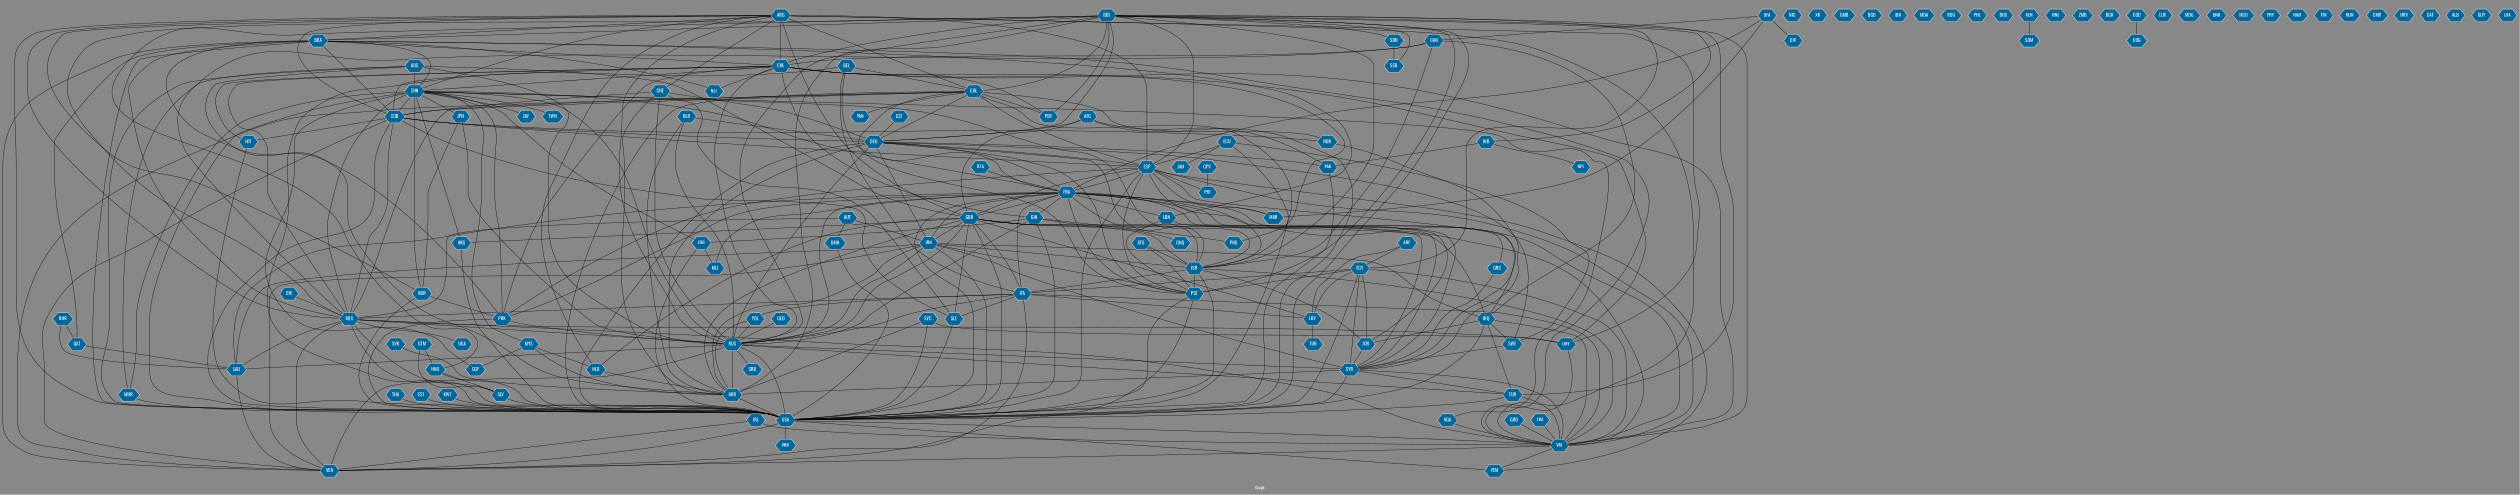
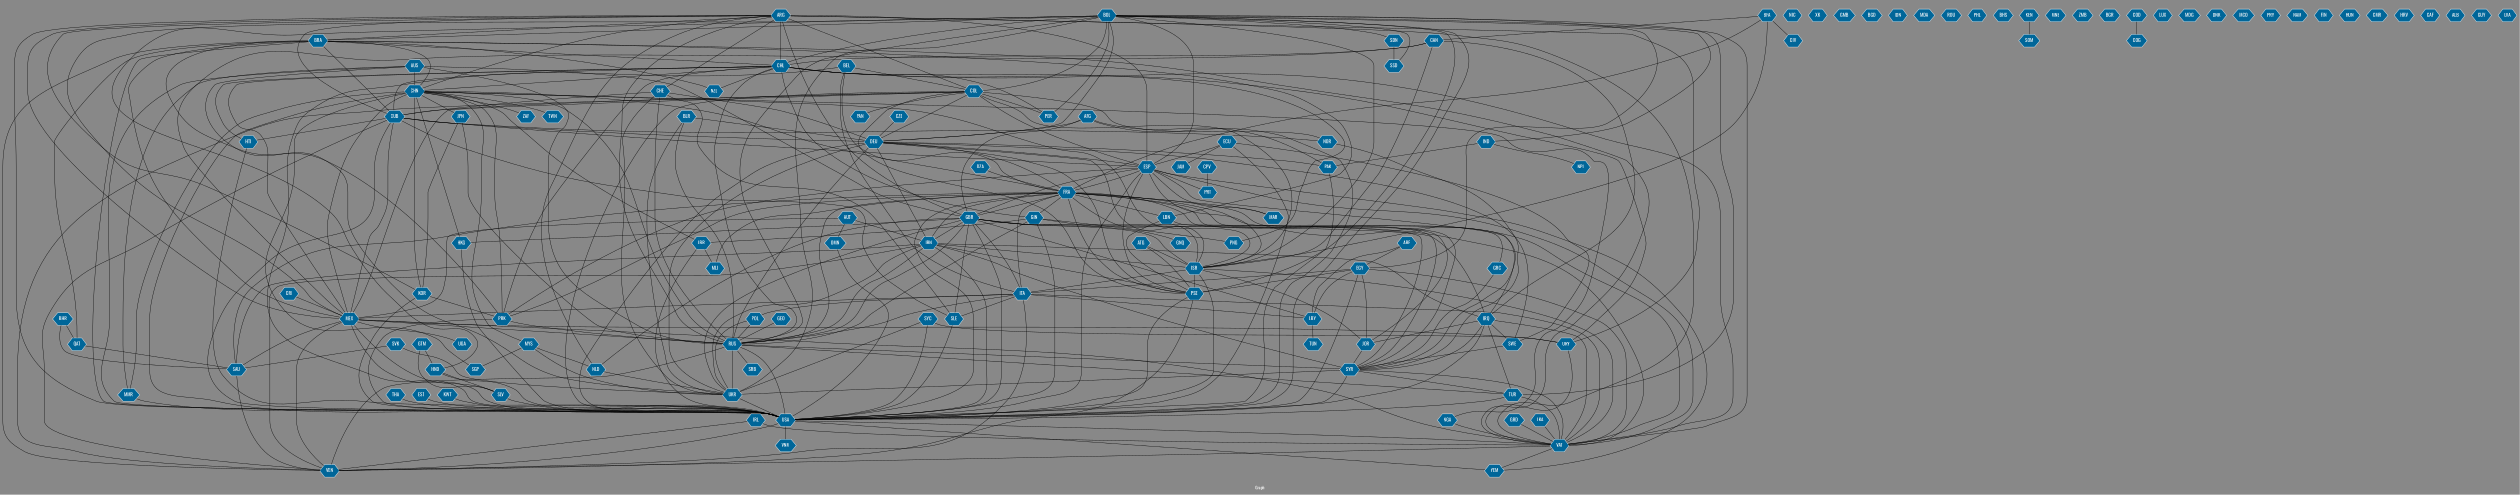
(405, 104) -> none
(1553, 186) -> (1529, 205)
(1355, 319) -> (1427, 362)
(484, 357) -> (313, 357)
